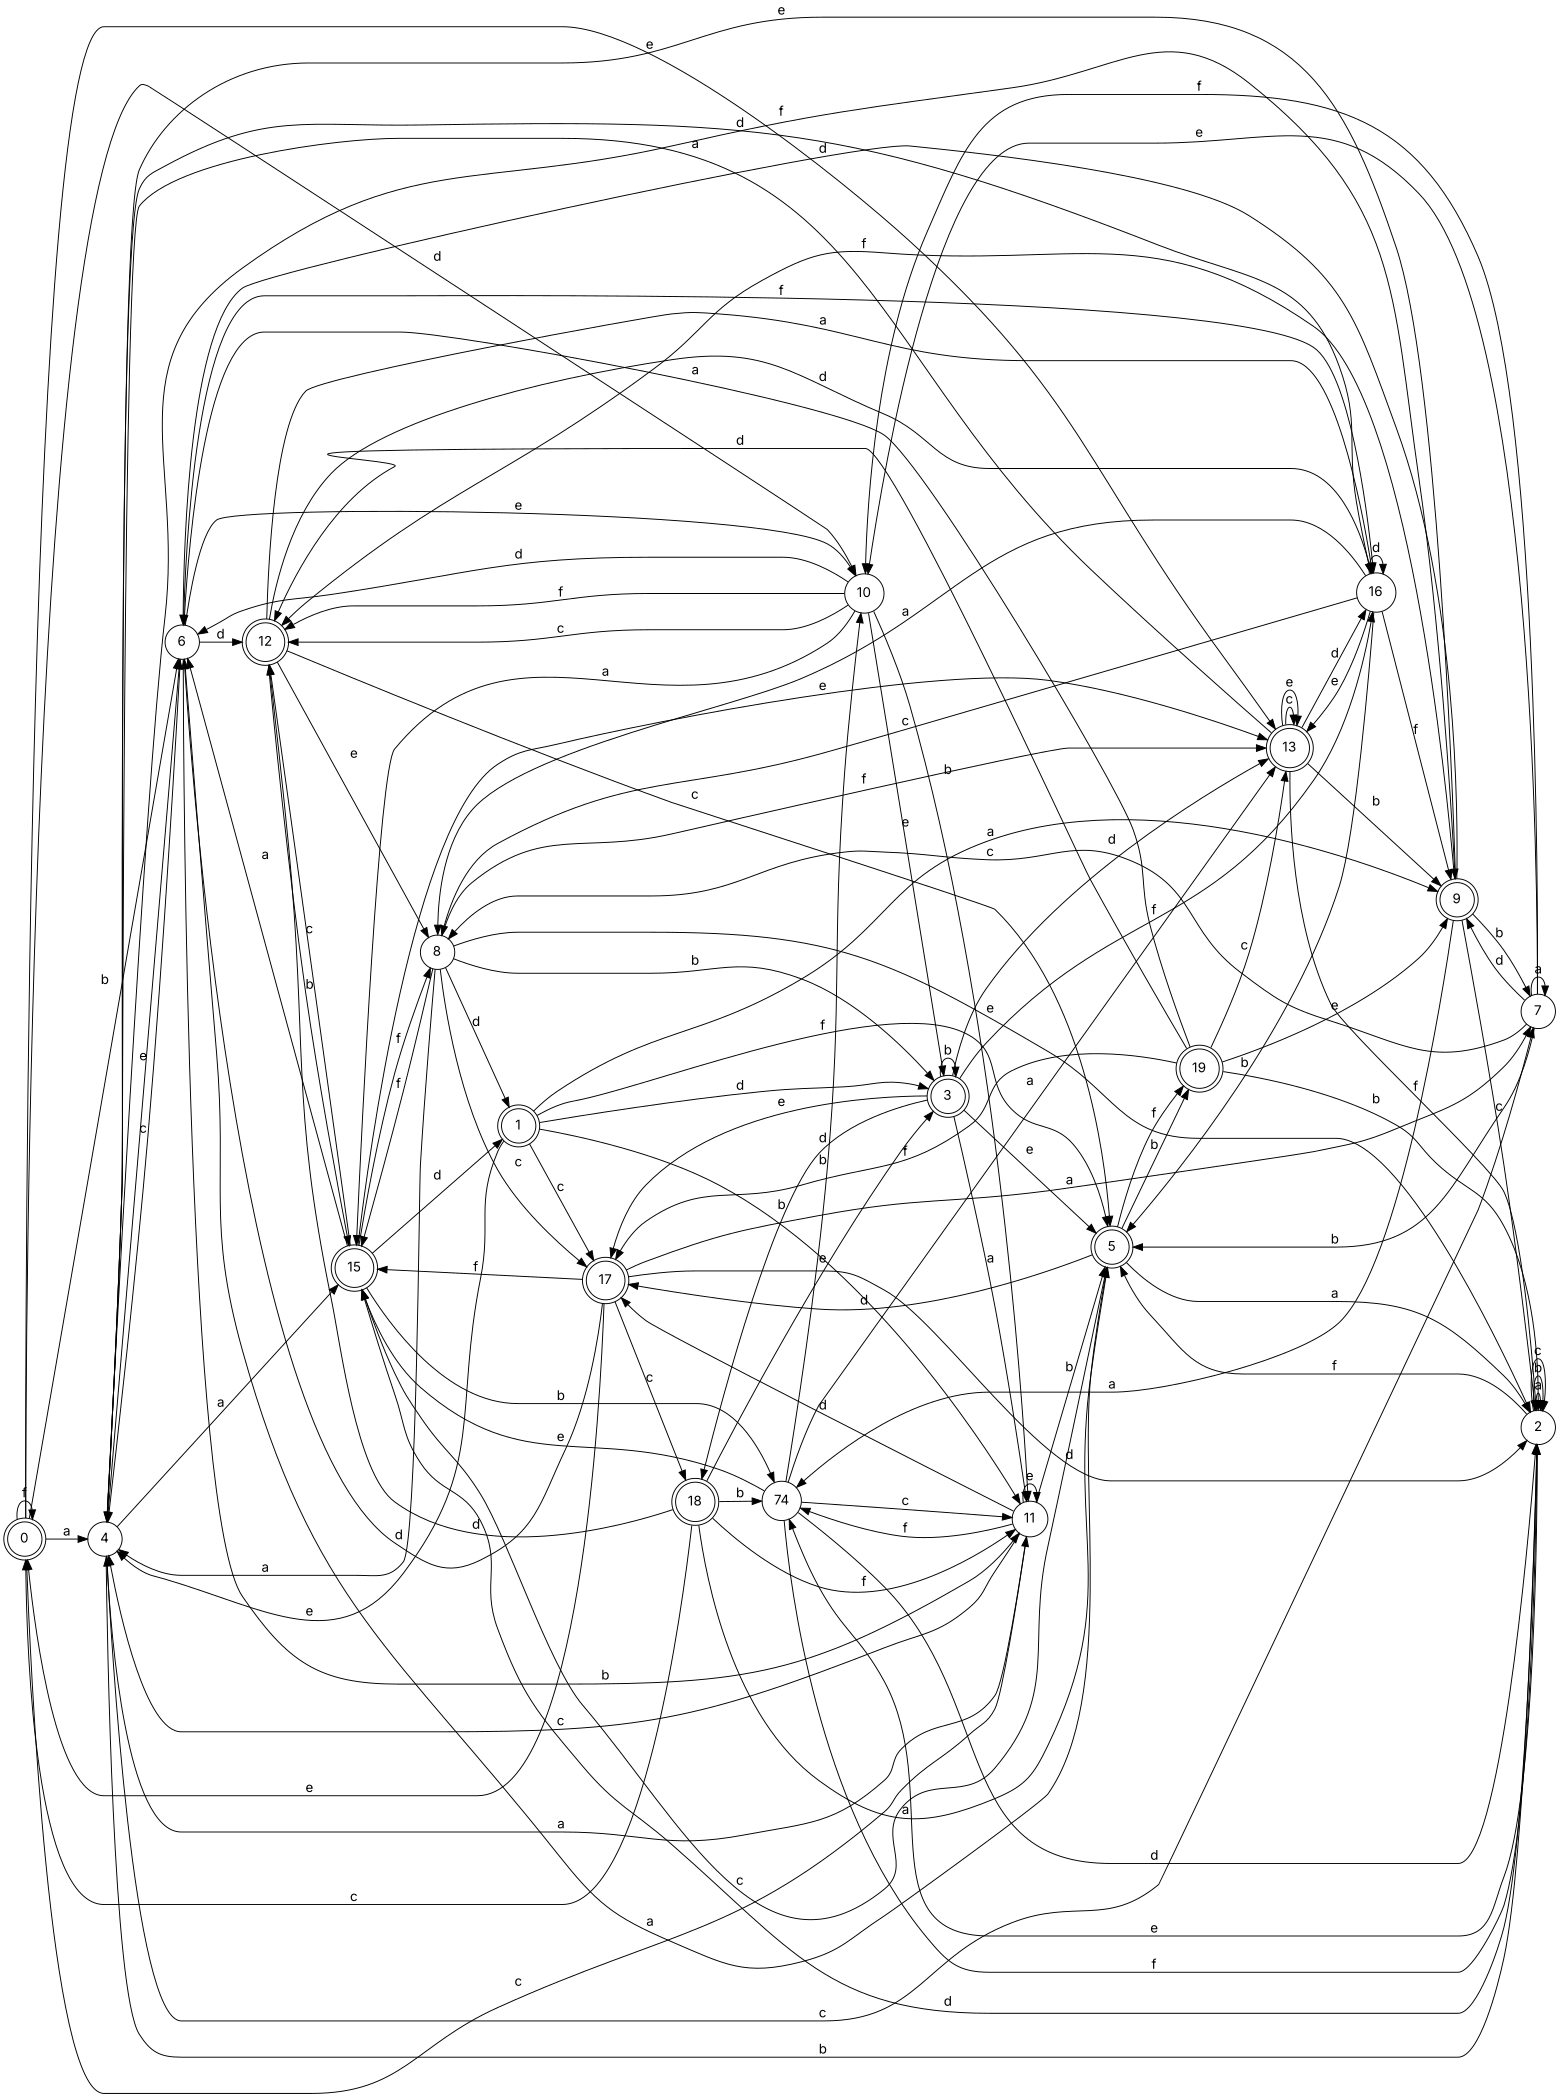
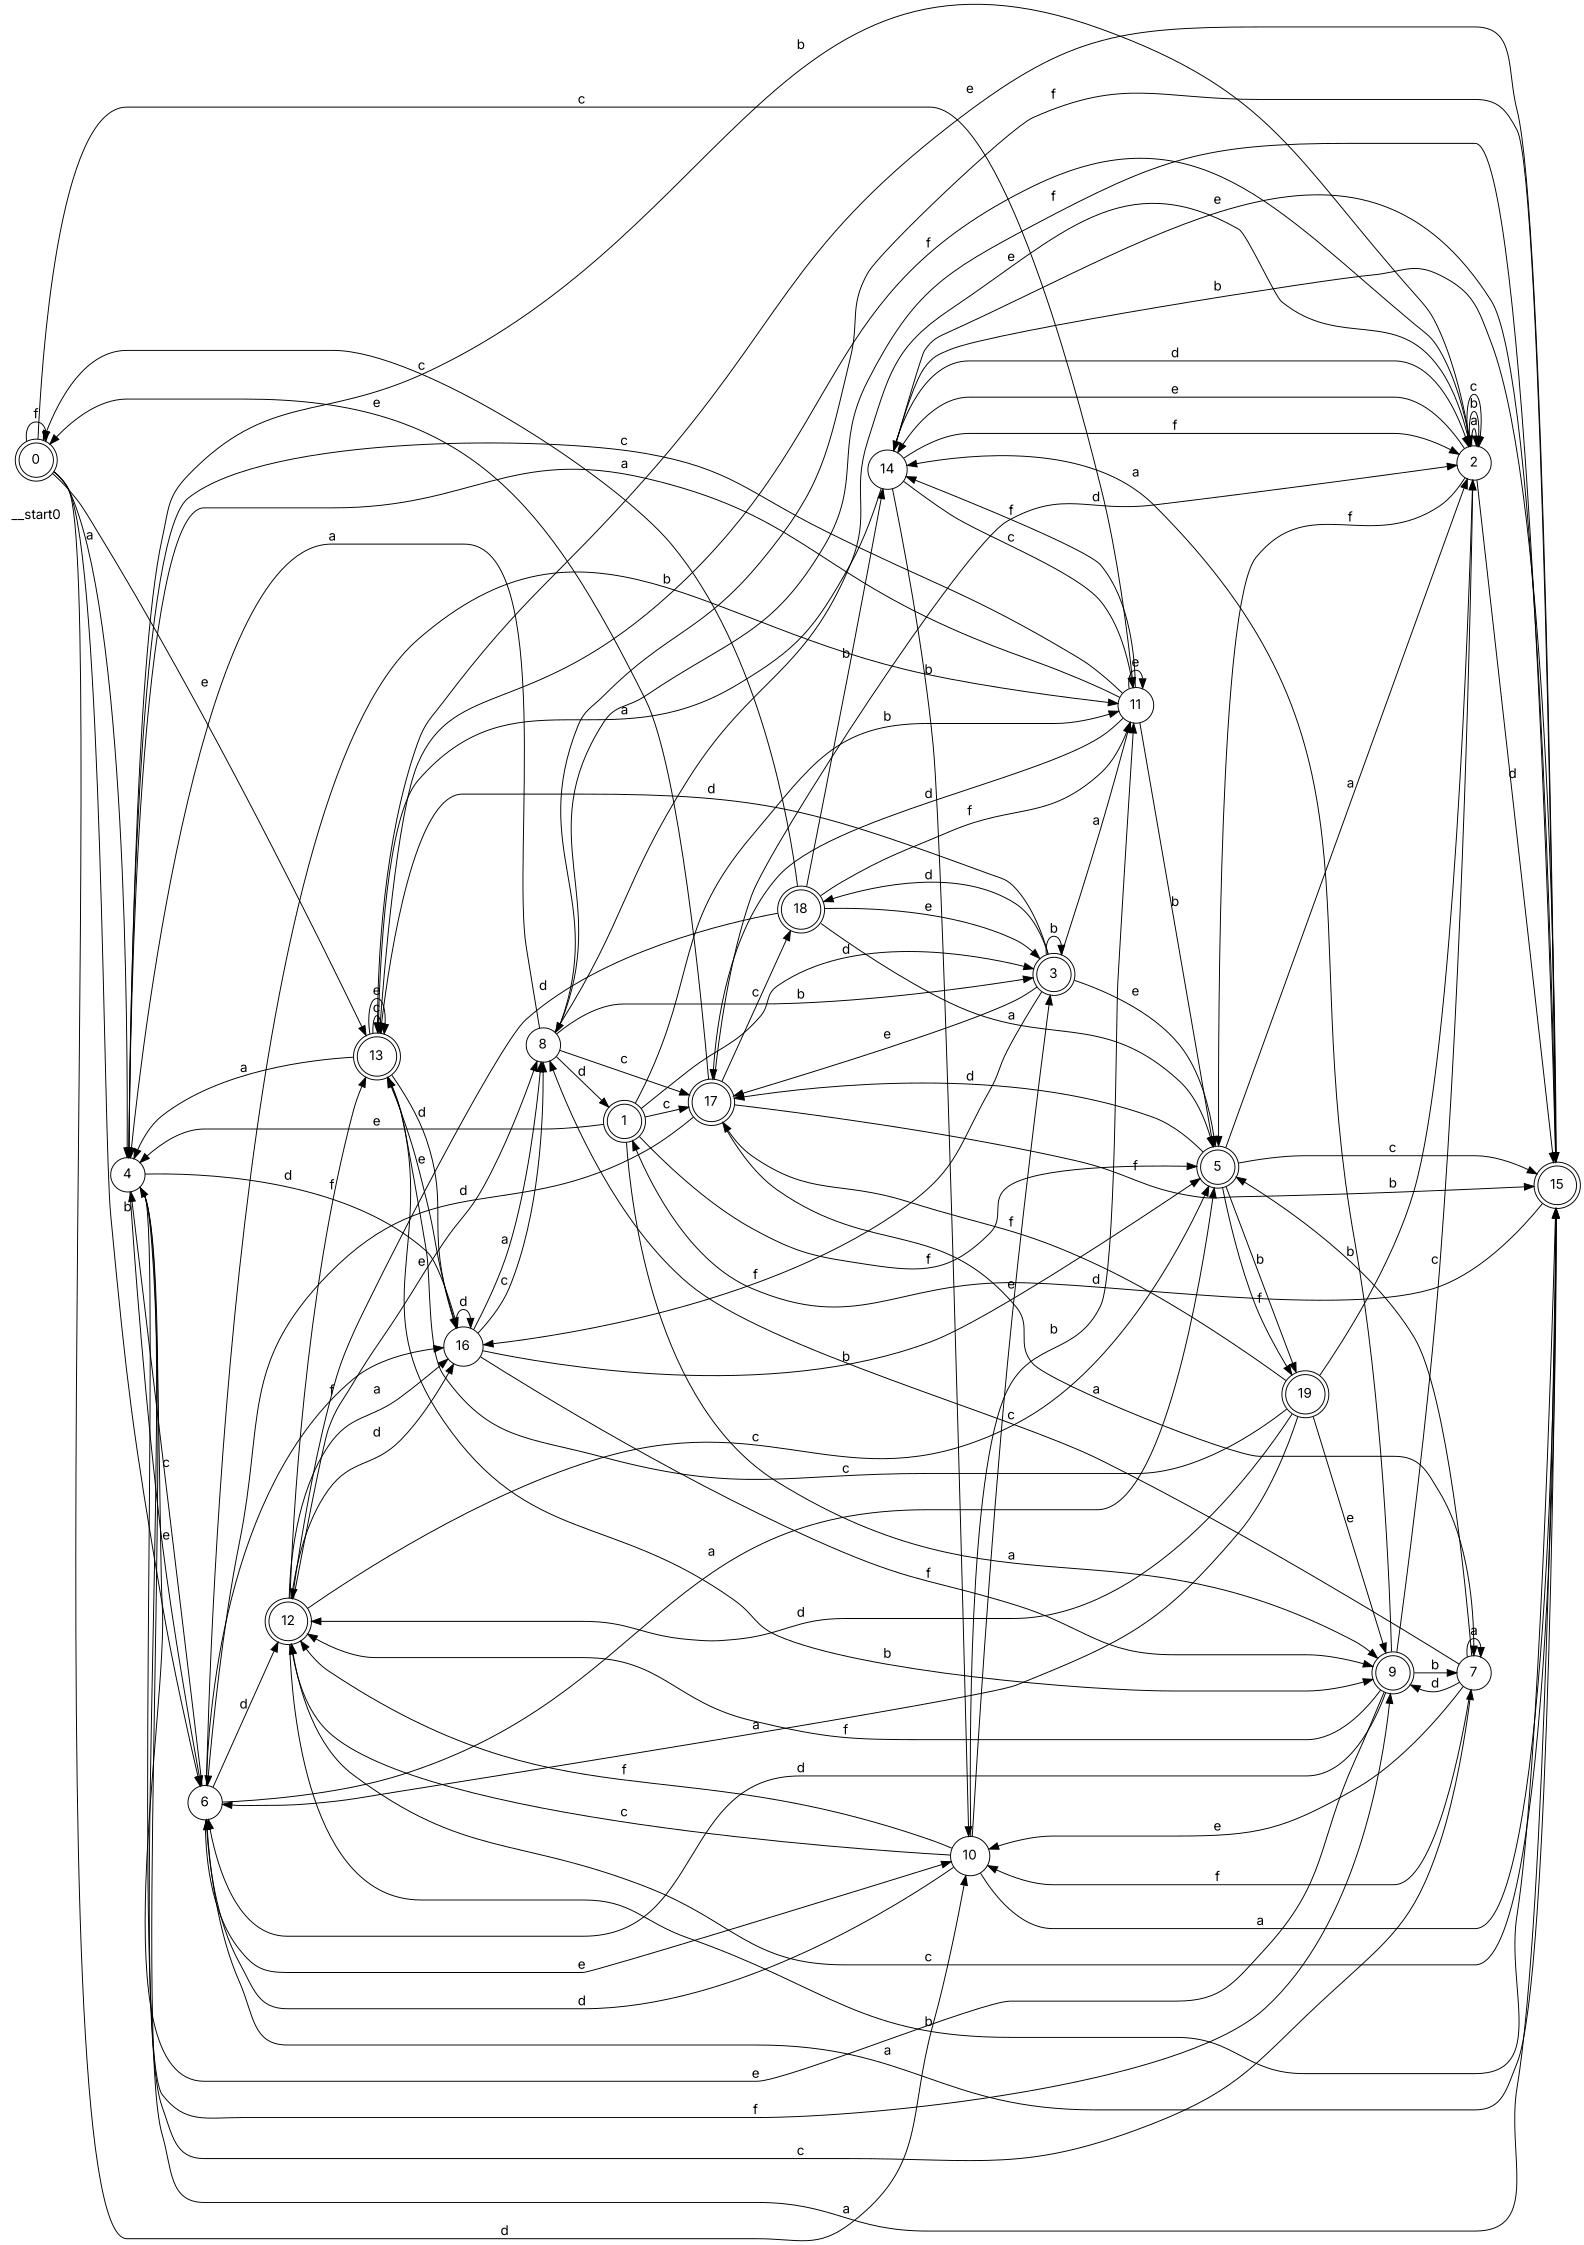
none -> (36, 515)
(829, 798) -> (311, 1340)
(782, 1501) -> (888, 470)
